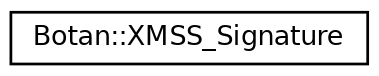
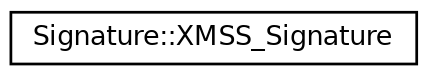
(189, 38) -> (214, 38)
